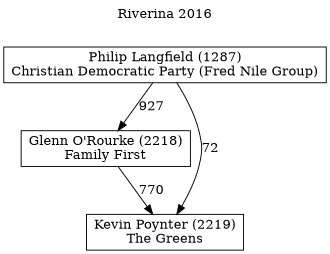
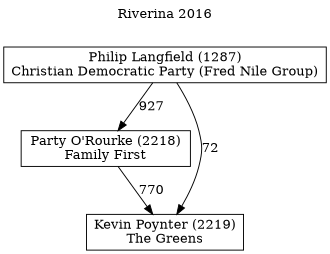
(106, 149) -> (106, 149)
